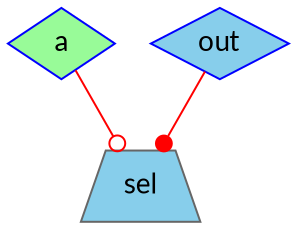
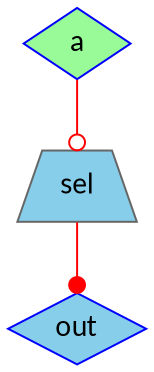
(187, 104) -> (77, 250)
